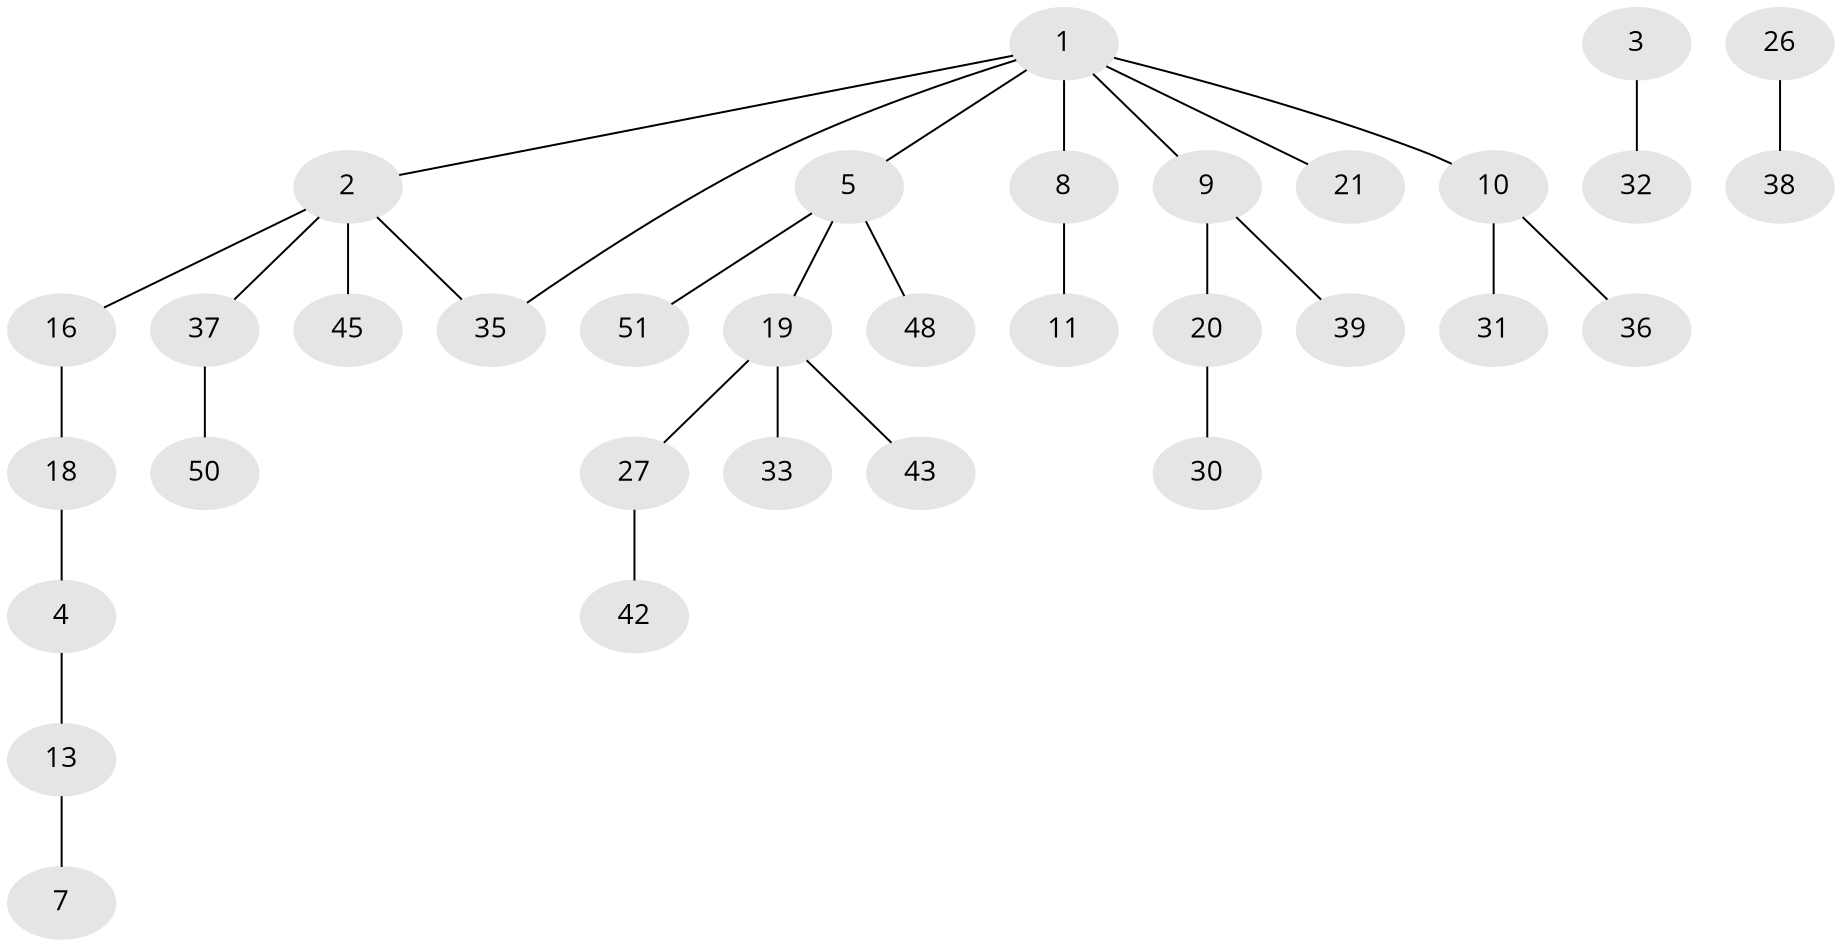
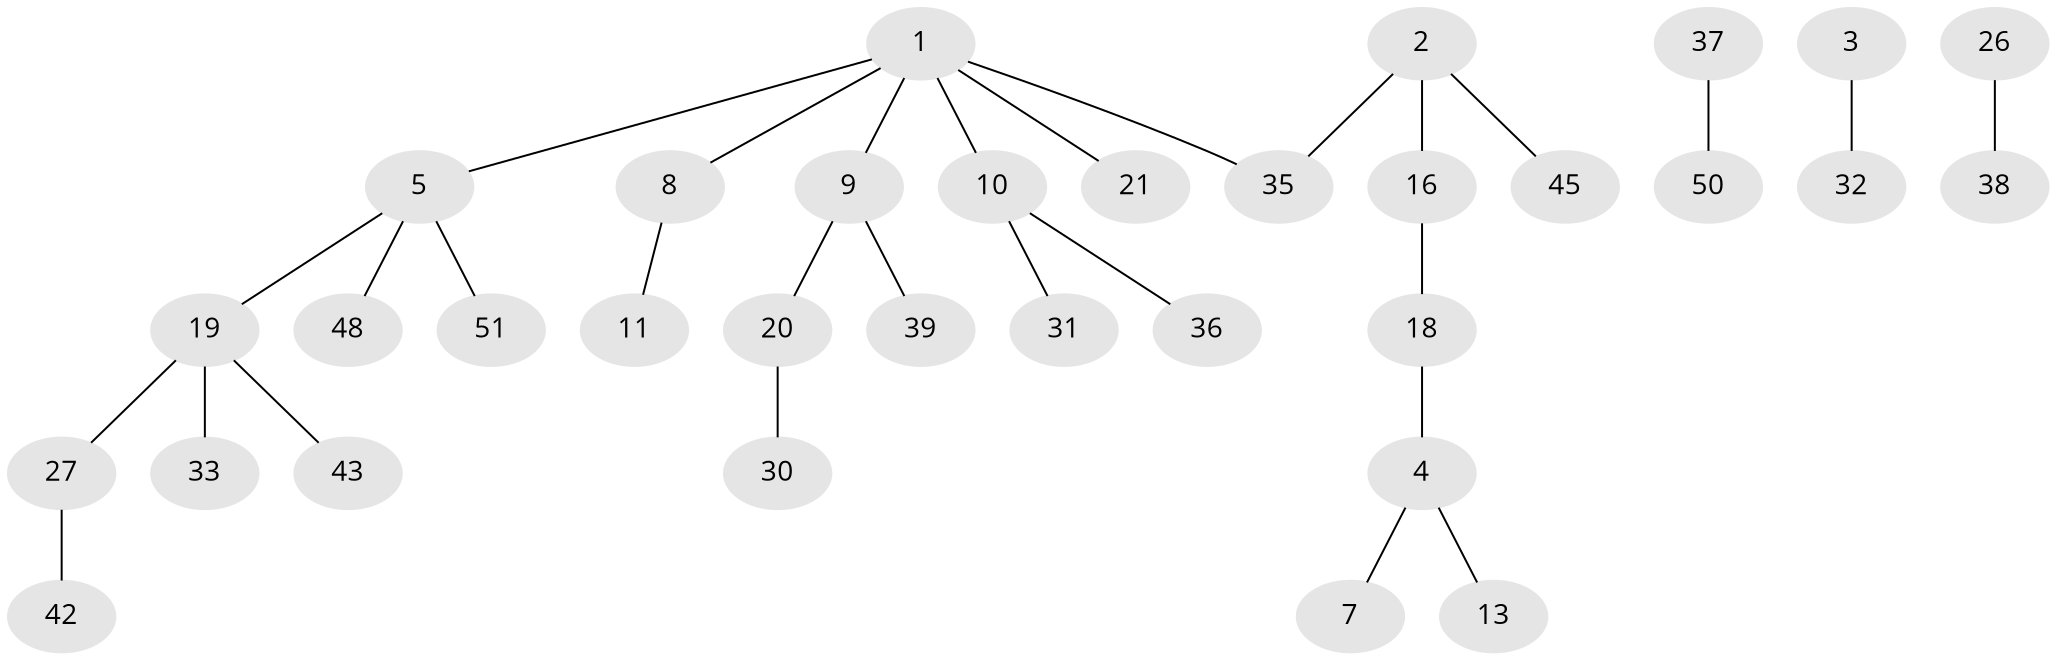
(706, 115) -> none
(277, 258) -> none
(62, 832) -> (1386, 545)
